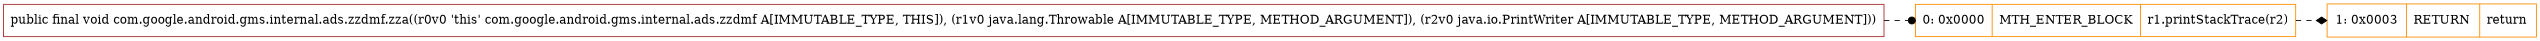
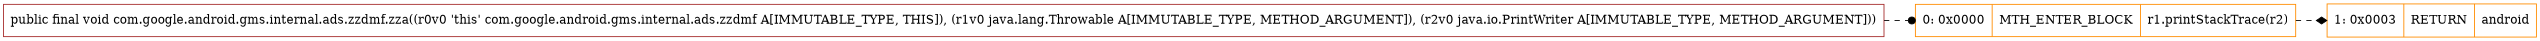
(2507, 20) -> (2505, 20)
